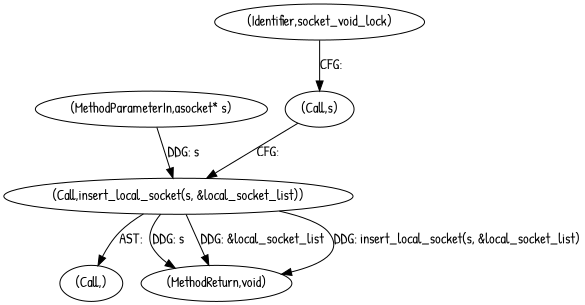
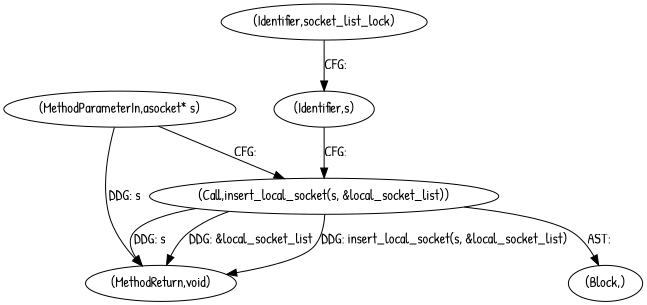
(320, 22) -> (324, 22)
(320, 109) -> (324, 109)
(183, 153) -> (247, 153)
none -> (106, 196)
(91, 283) -> (606, 283)
